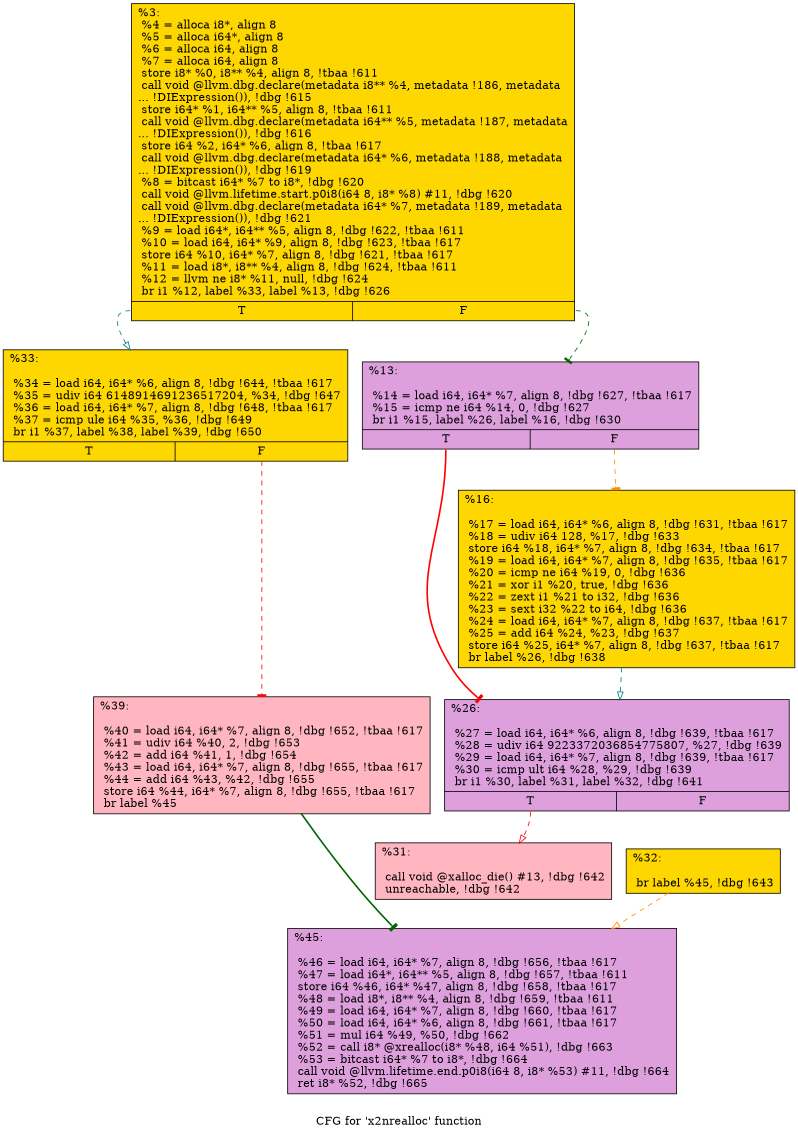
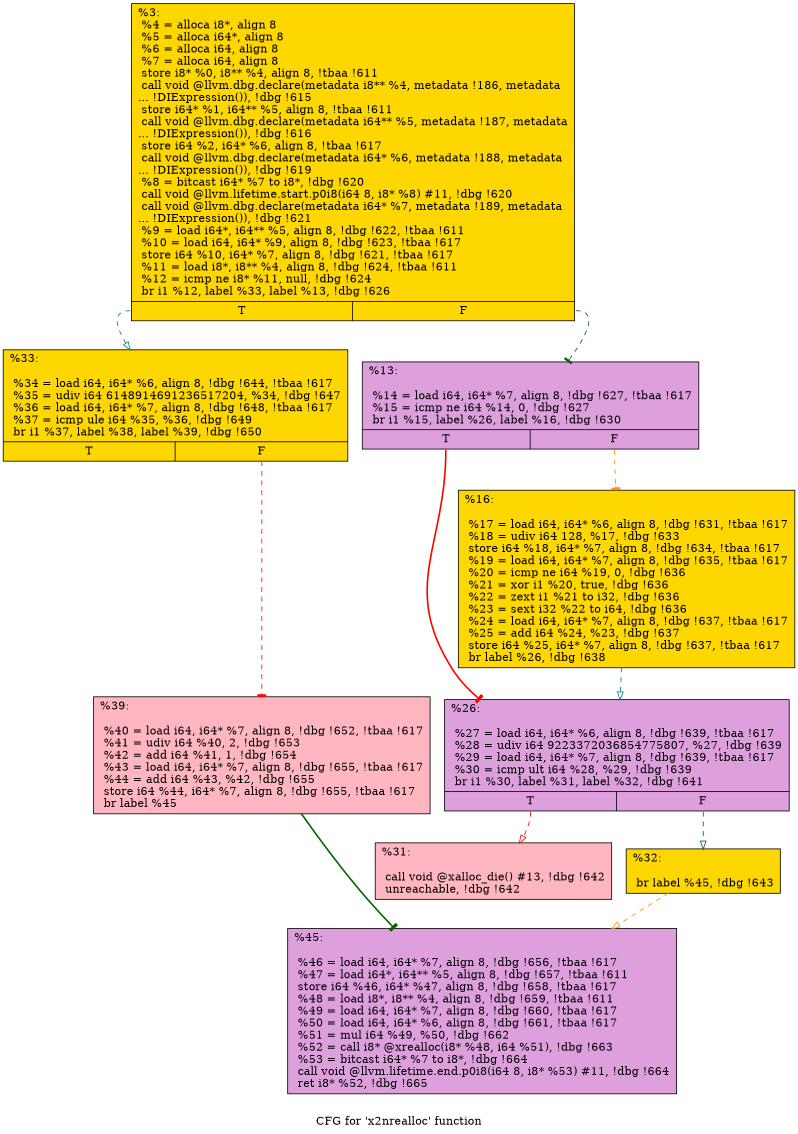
(253, 279) -> (255, 279)
none -> (703, 826)
